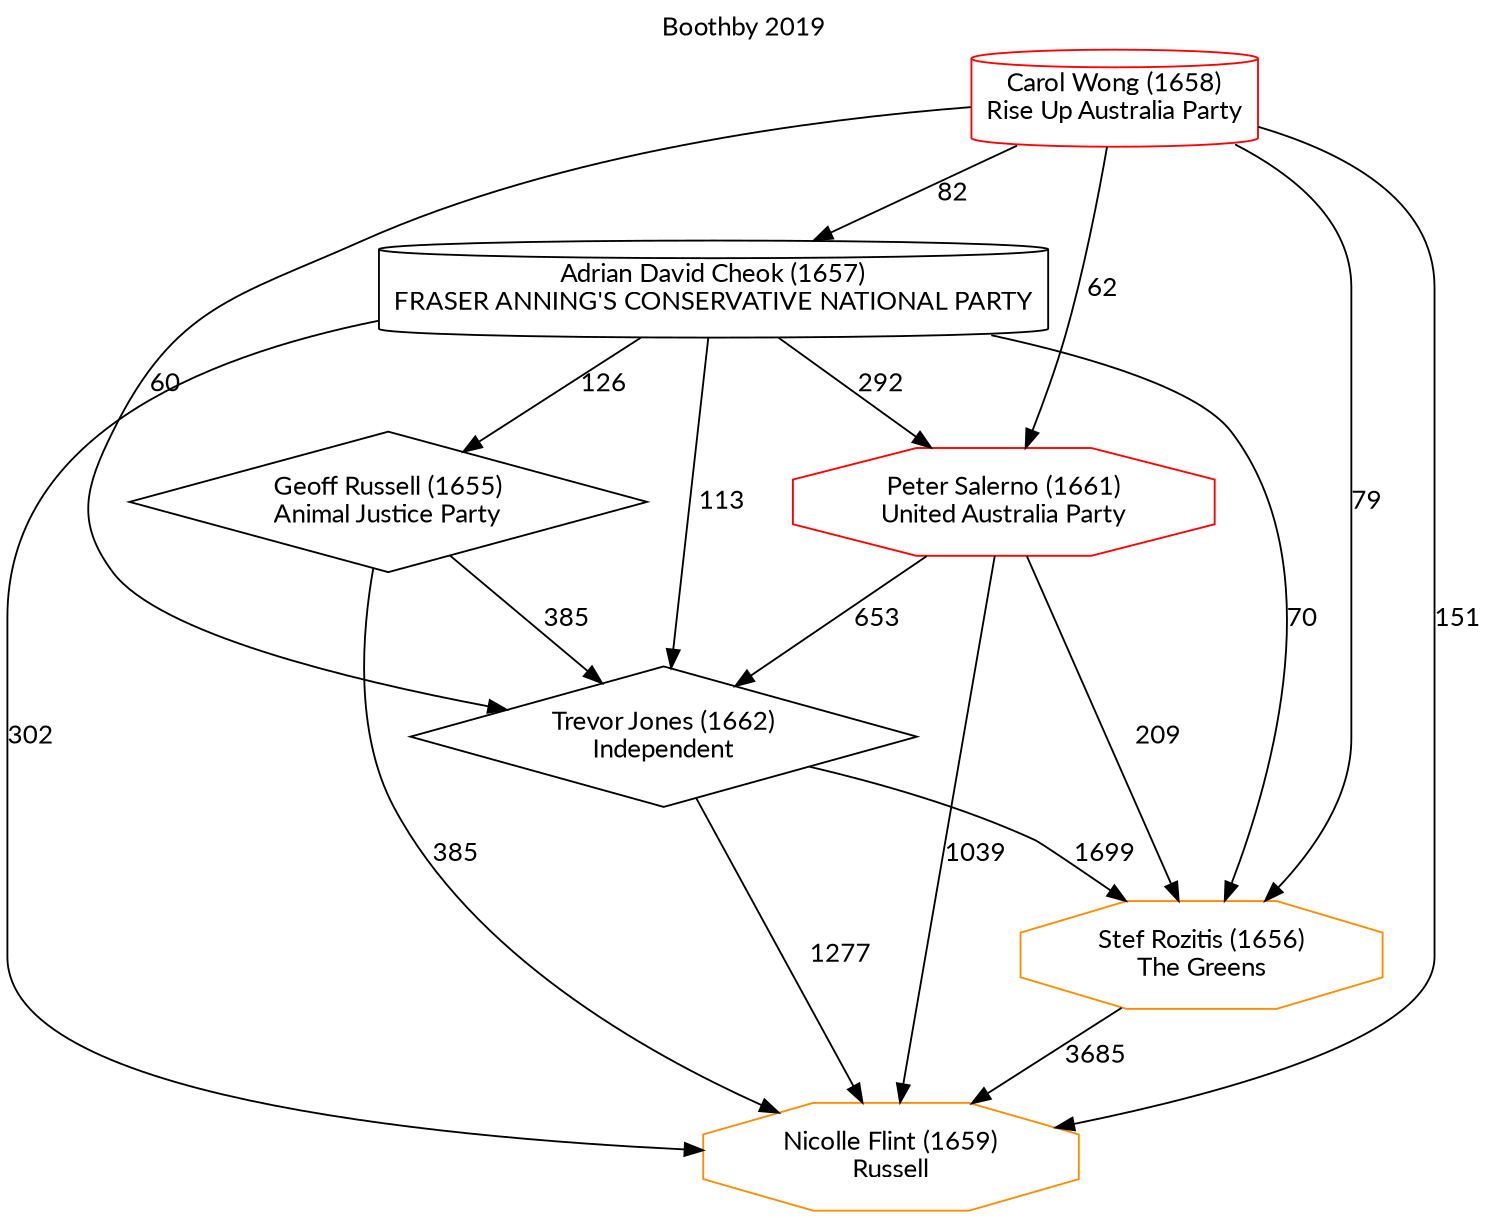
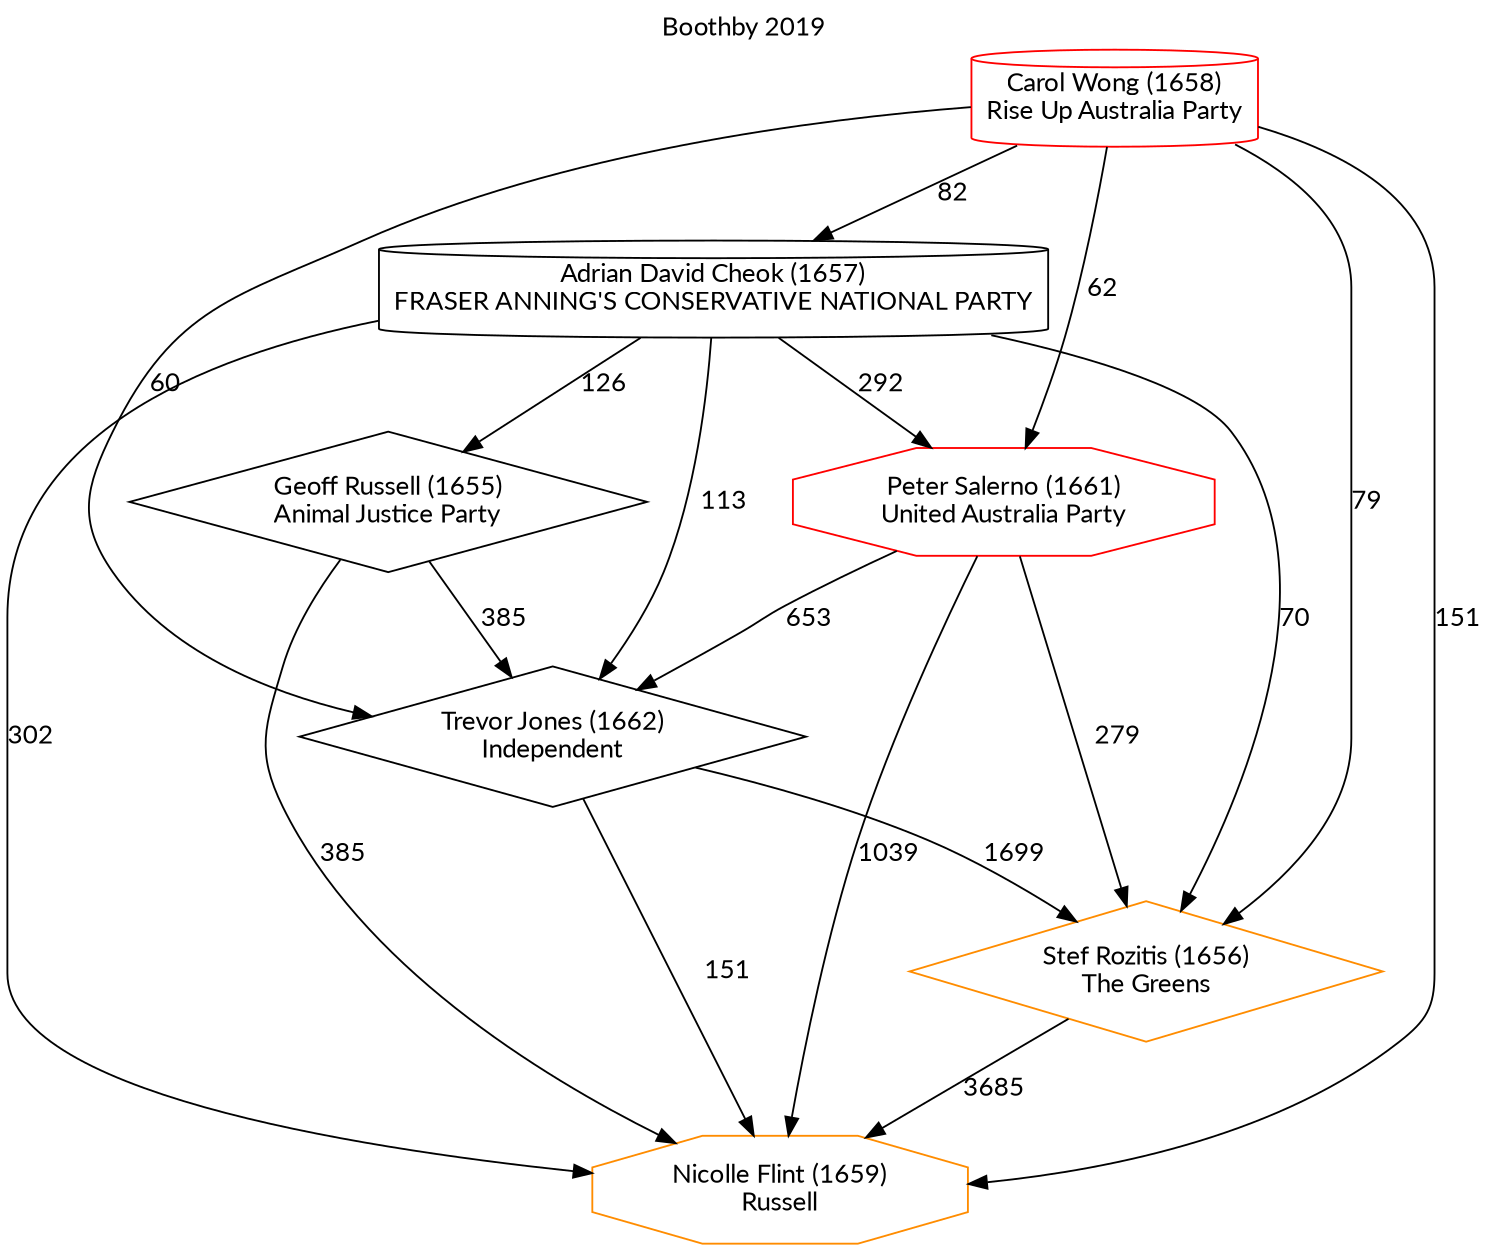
(1158, 737) -> (1117, 737)
(841, 955) -> (727, 971)
(1202, 955) -> (1146, 971)
